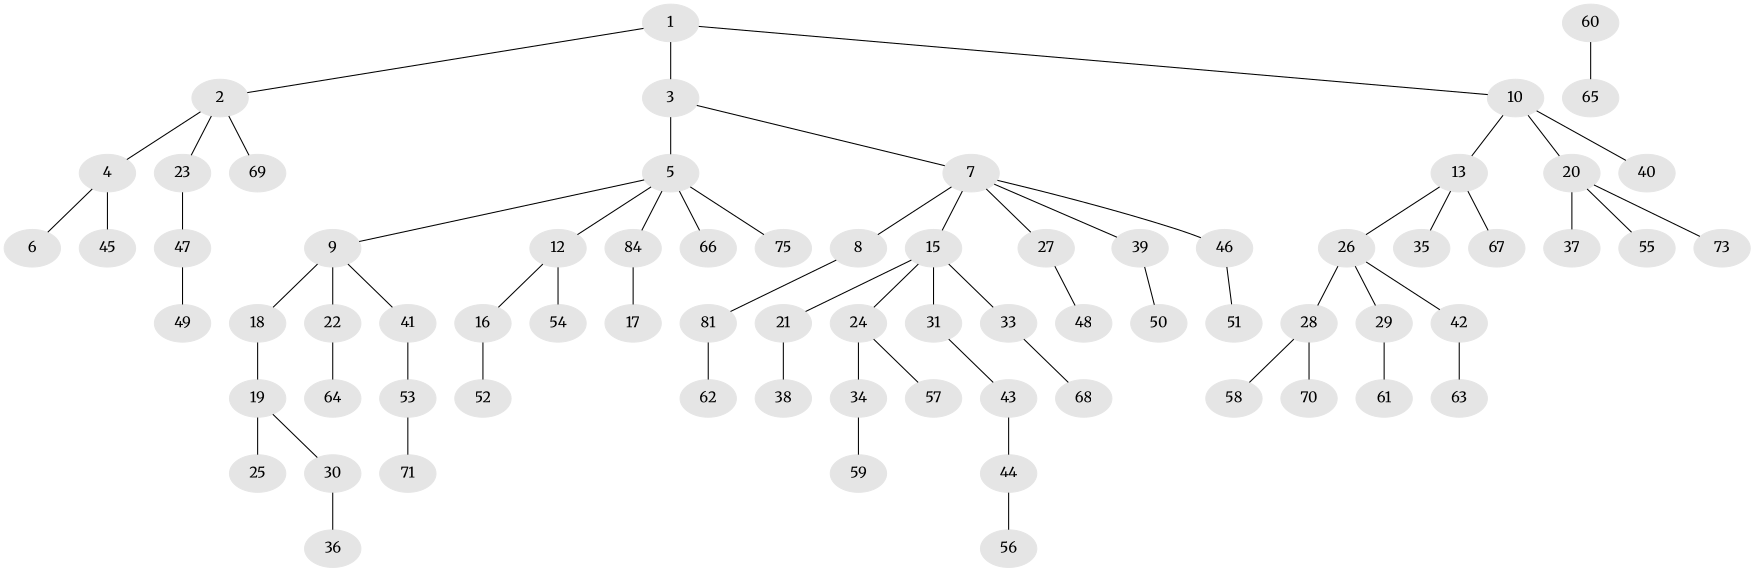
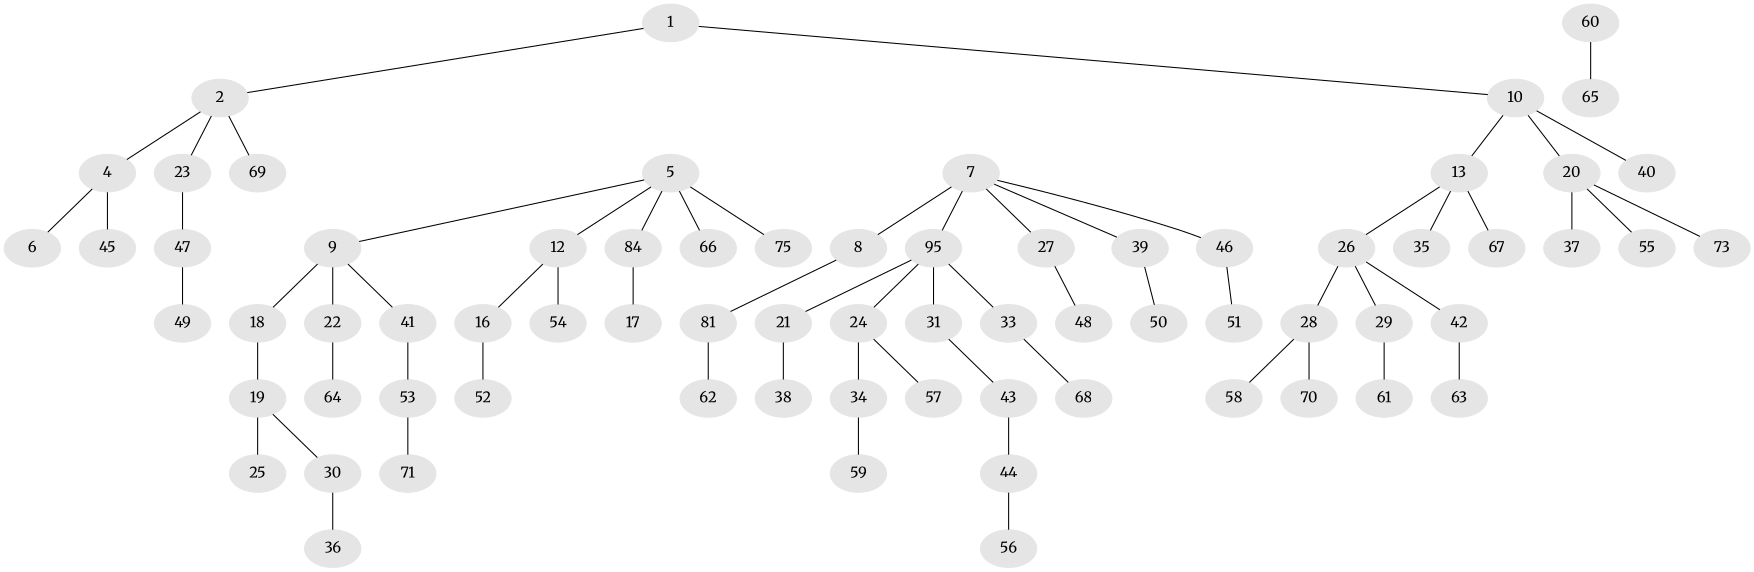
(671, 98) -> none
(934, 248) -> (934, 248)
